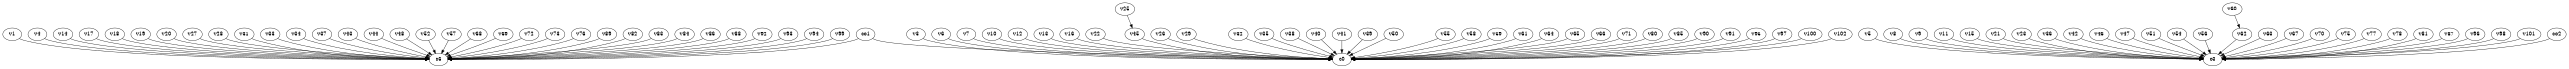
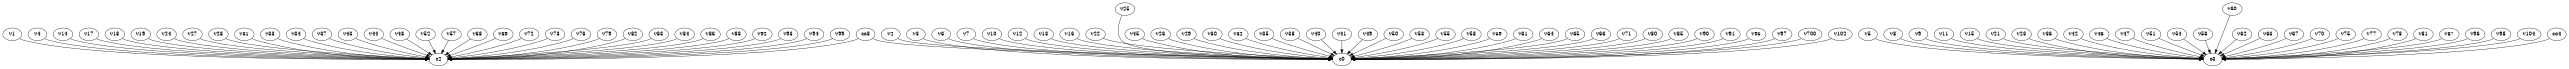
(1129, 20) -> (1211, 55)
(2237, 20) -> (2223, 33)
(167, 34) -> (167, 34)
(607, 34) -> (607, 34)
(866, 34) -> (866, 34)
none -> (891, 34)
none -> (1212, 34)
(1368, 34) -> (1368, 34)
none -> (1420, 34)
(1810, 34) -> (1810, 34)
(2529, 34) -> (2529, 34)
(2557, 34) -> (2557, 34)
(439, 59) -> (439, 59)
